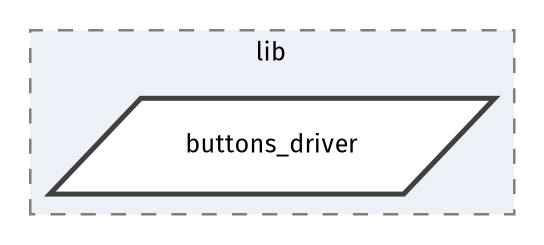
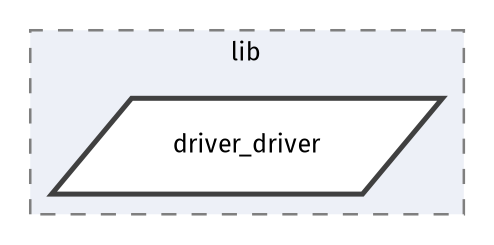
(272, 146) -> (247, 146)
